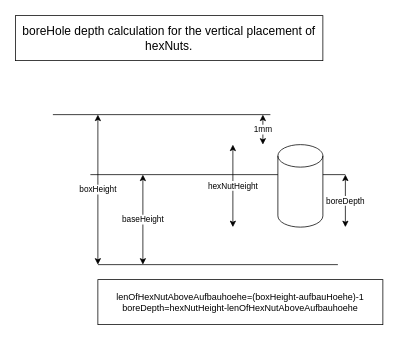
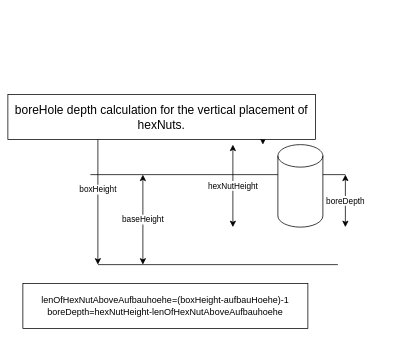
(169, 38) -> (162, 117)
(240, 302) -> (165, 306)
